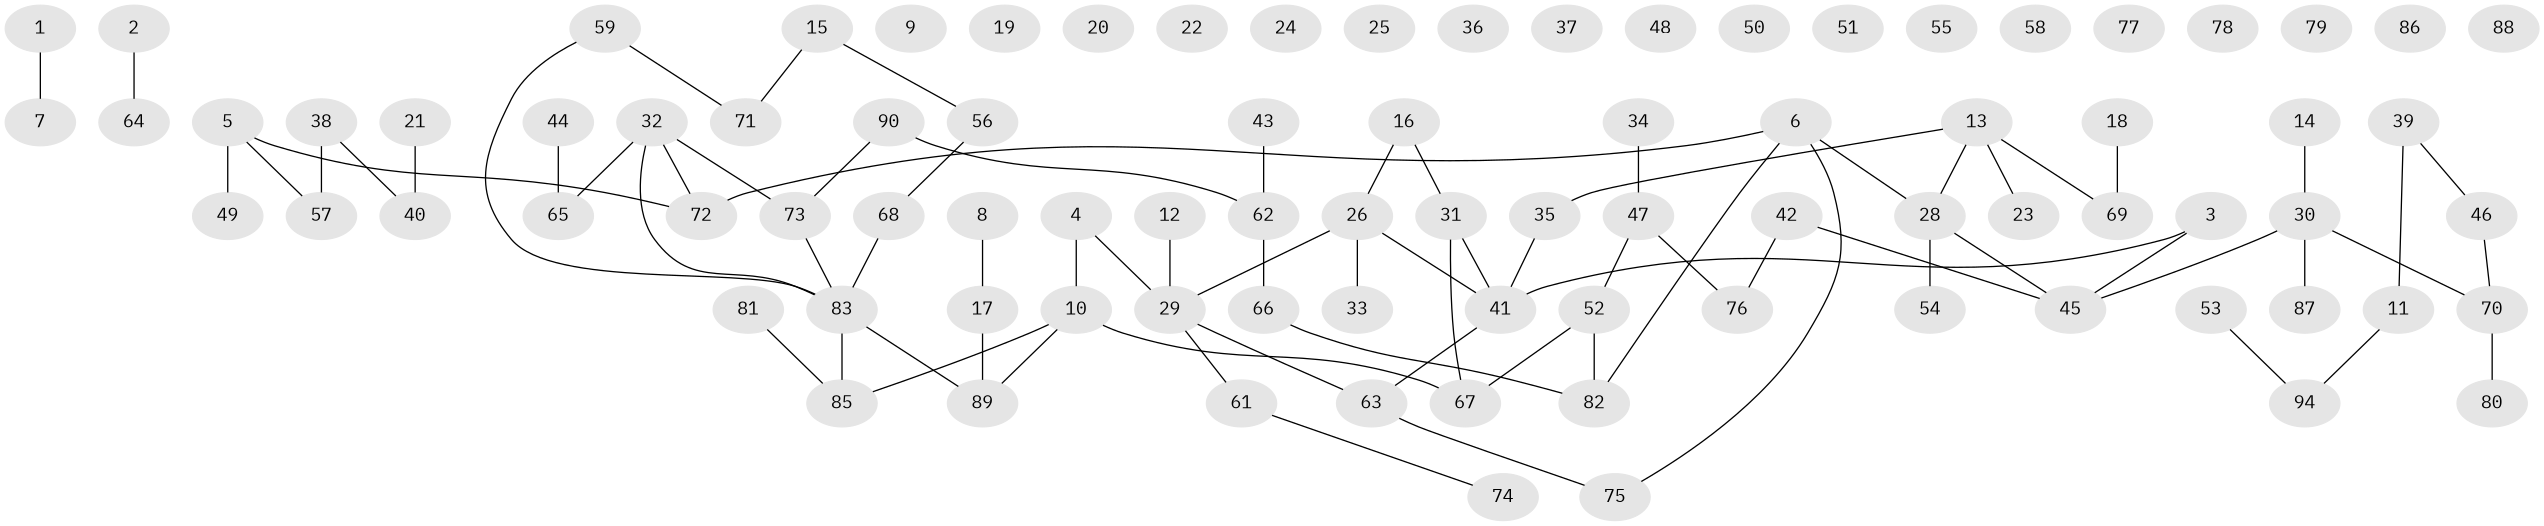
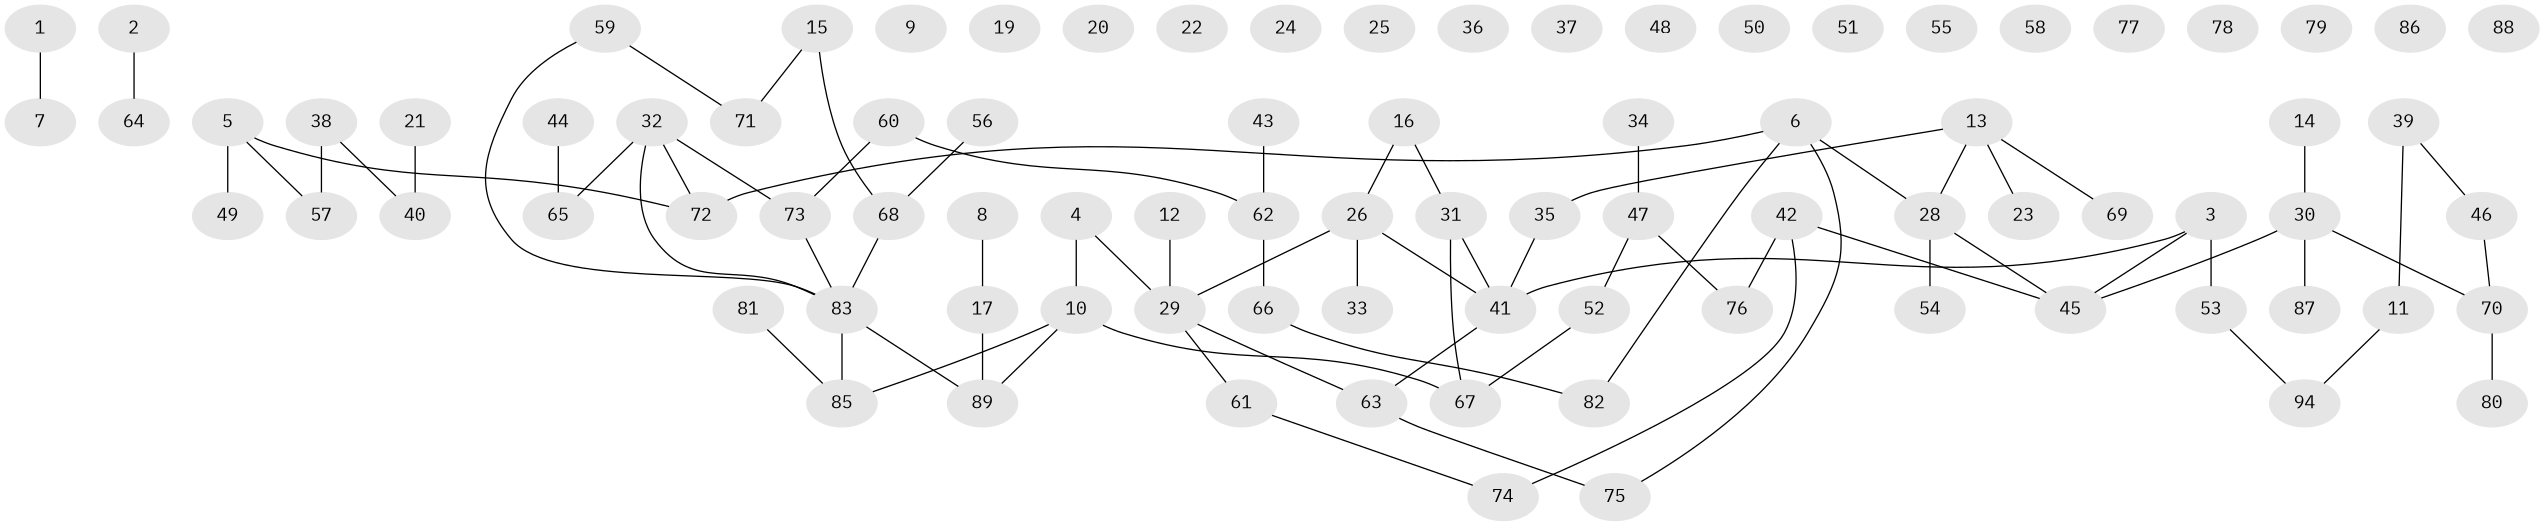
(900, 75) -> (835, 128)
(889, 122) -> (889, 122)
(2117, 122) -> none
none -> (2211, 268)
(1594, 357) -> none
none -> (1707, 396)
